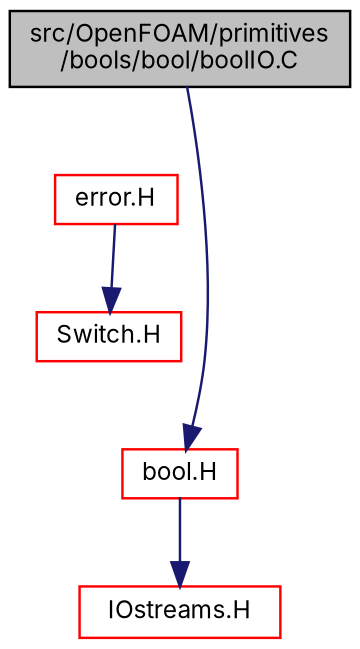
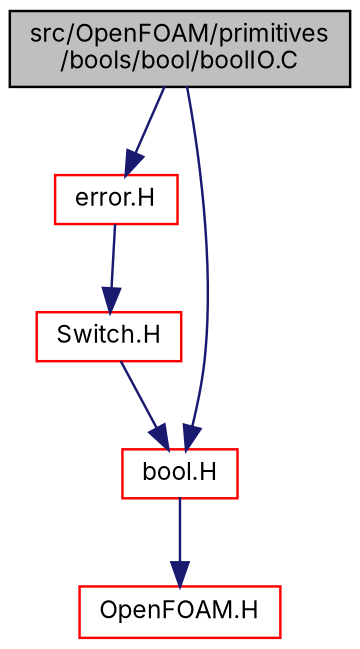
none -> (150, 120)
none -> (139, 394)
(180, 612) -> (180, 612)
